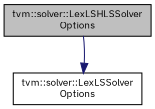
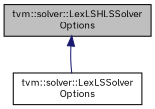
(84, 50) -> (71, 60)
